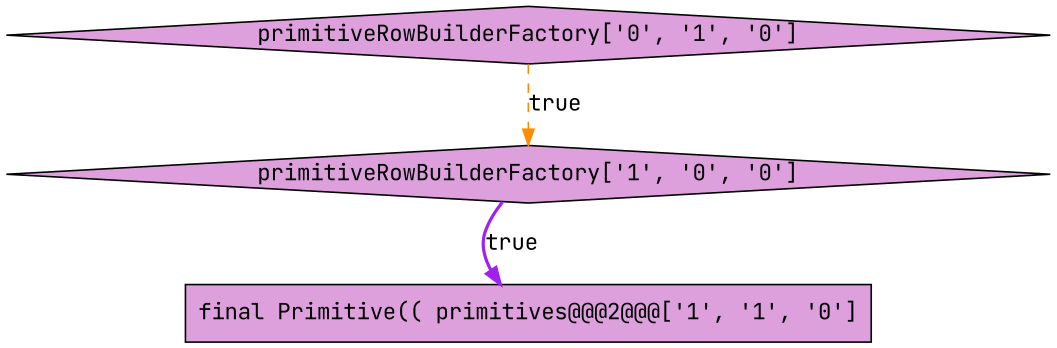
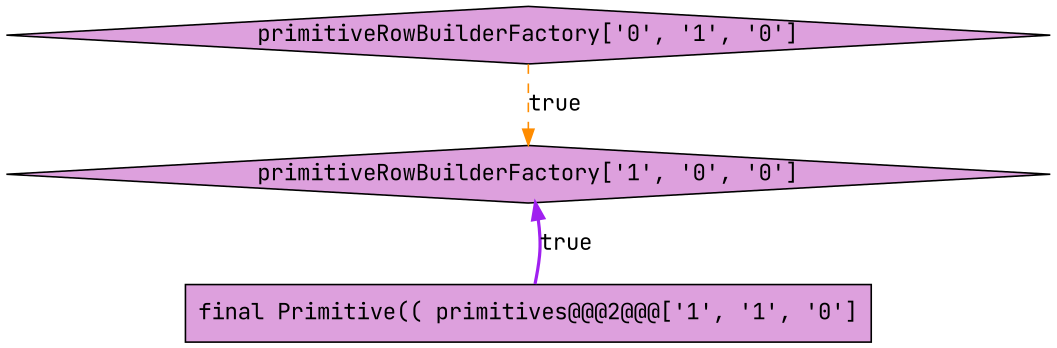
(484, 235) -> (540, 252)
